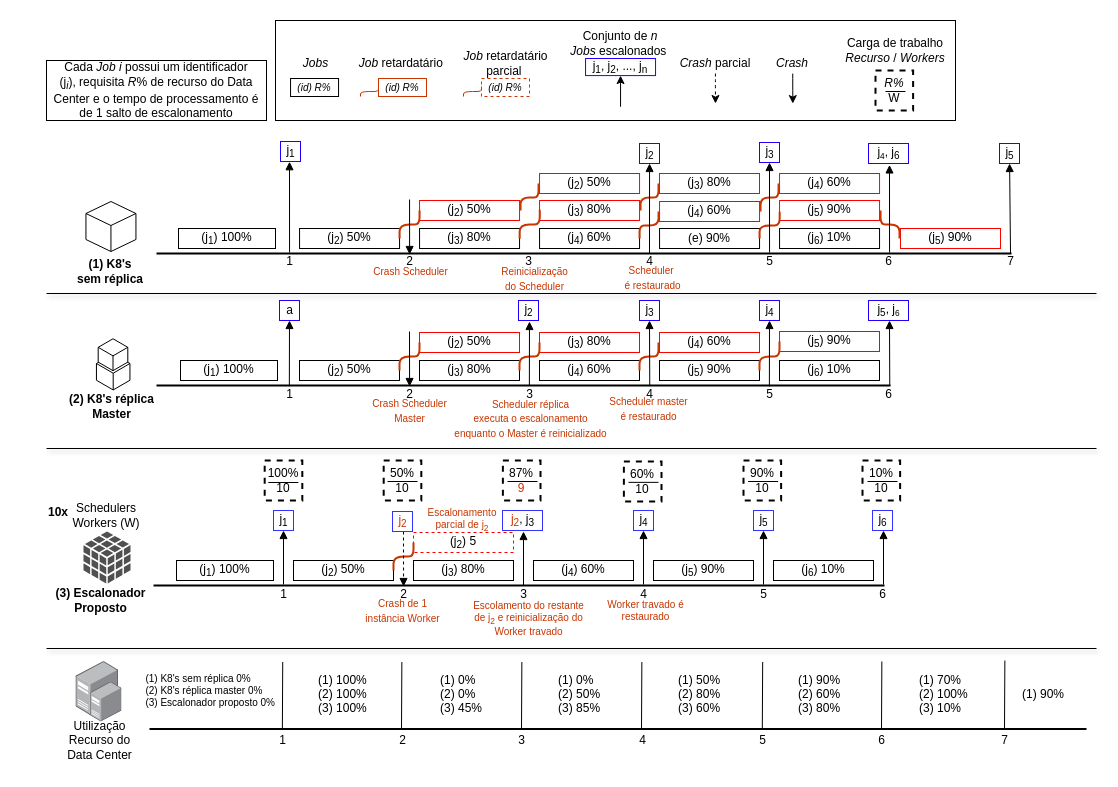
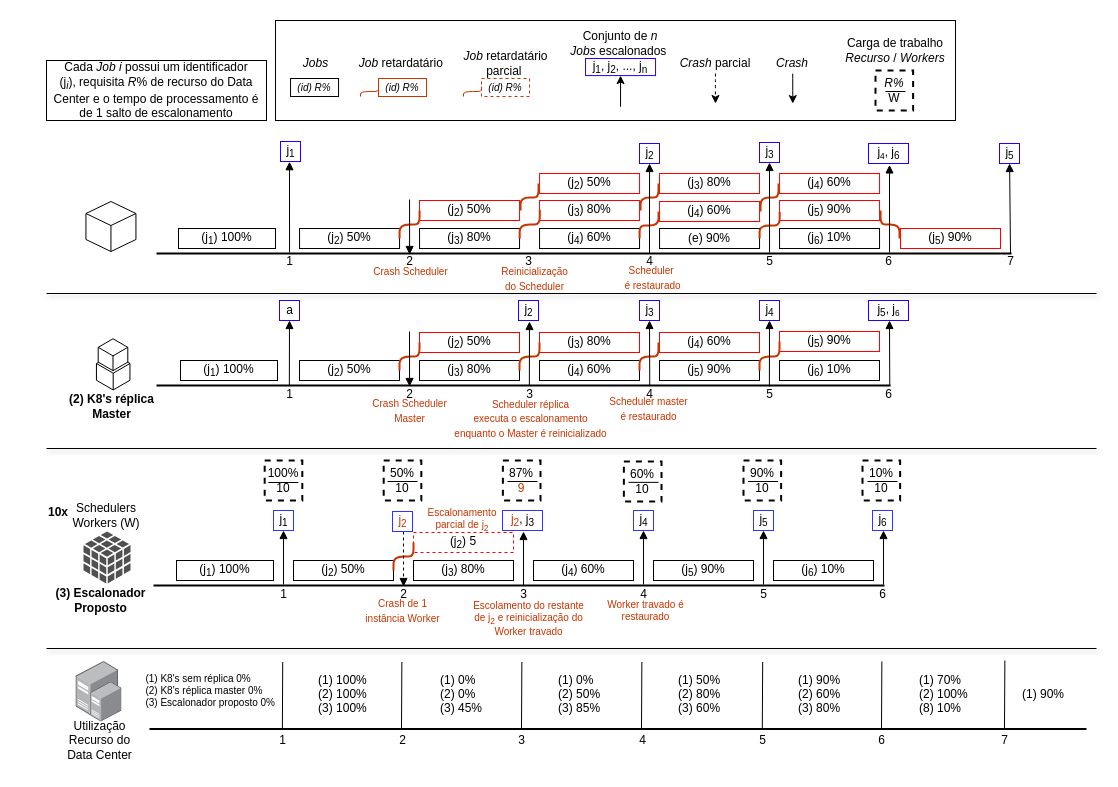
(111, 272) -> none
(941, 680) -> (941, 680)
